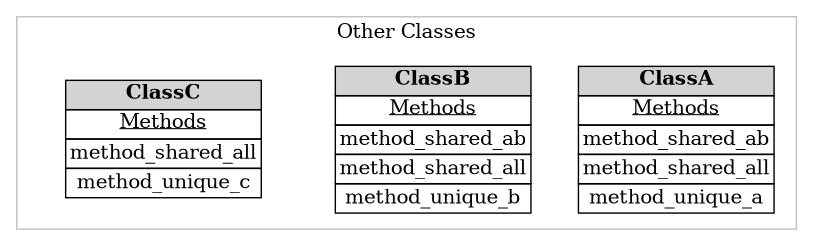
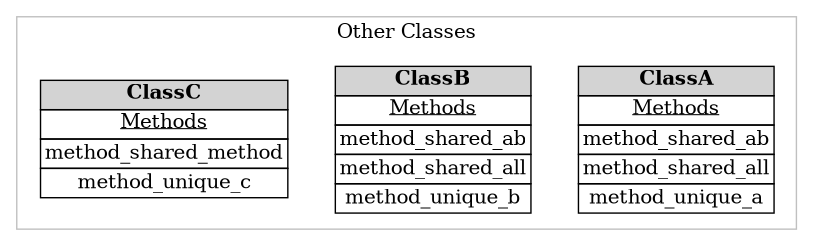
(163, 153) -> (164, 153)
